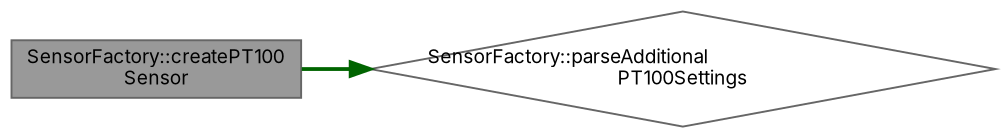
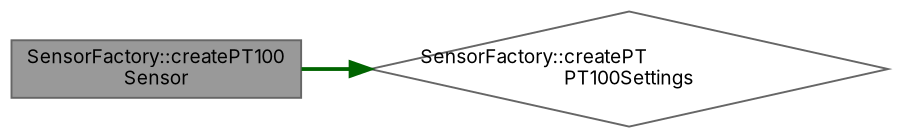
(683, 69) -> (629, 69)
